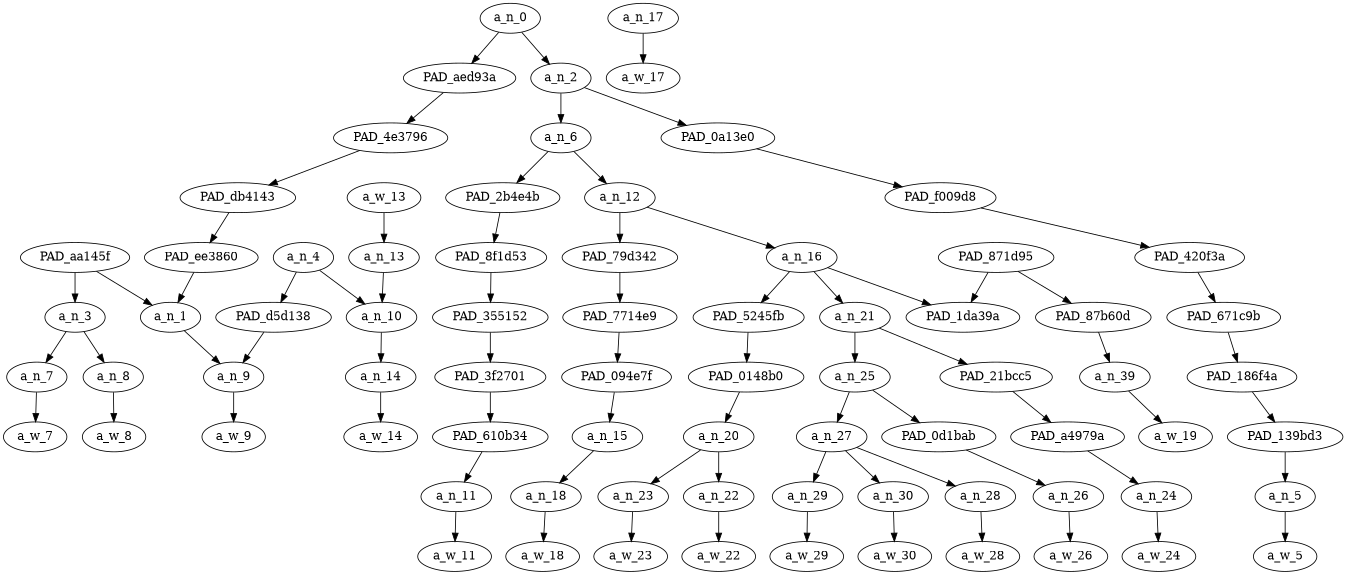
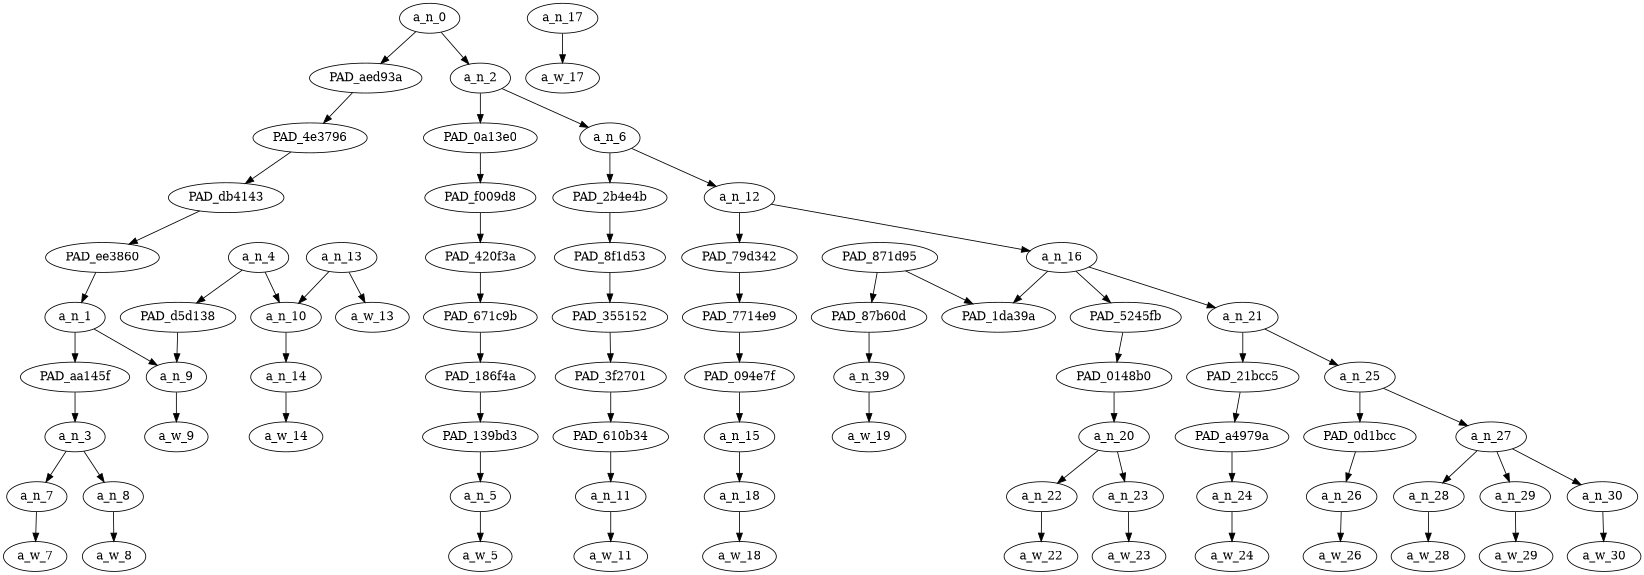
(384, 223) -> (355, 284)
(121, 286) -> (75, 343)
(939, 437) -> (1360, 437)
